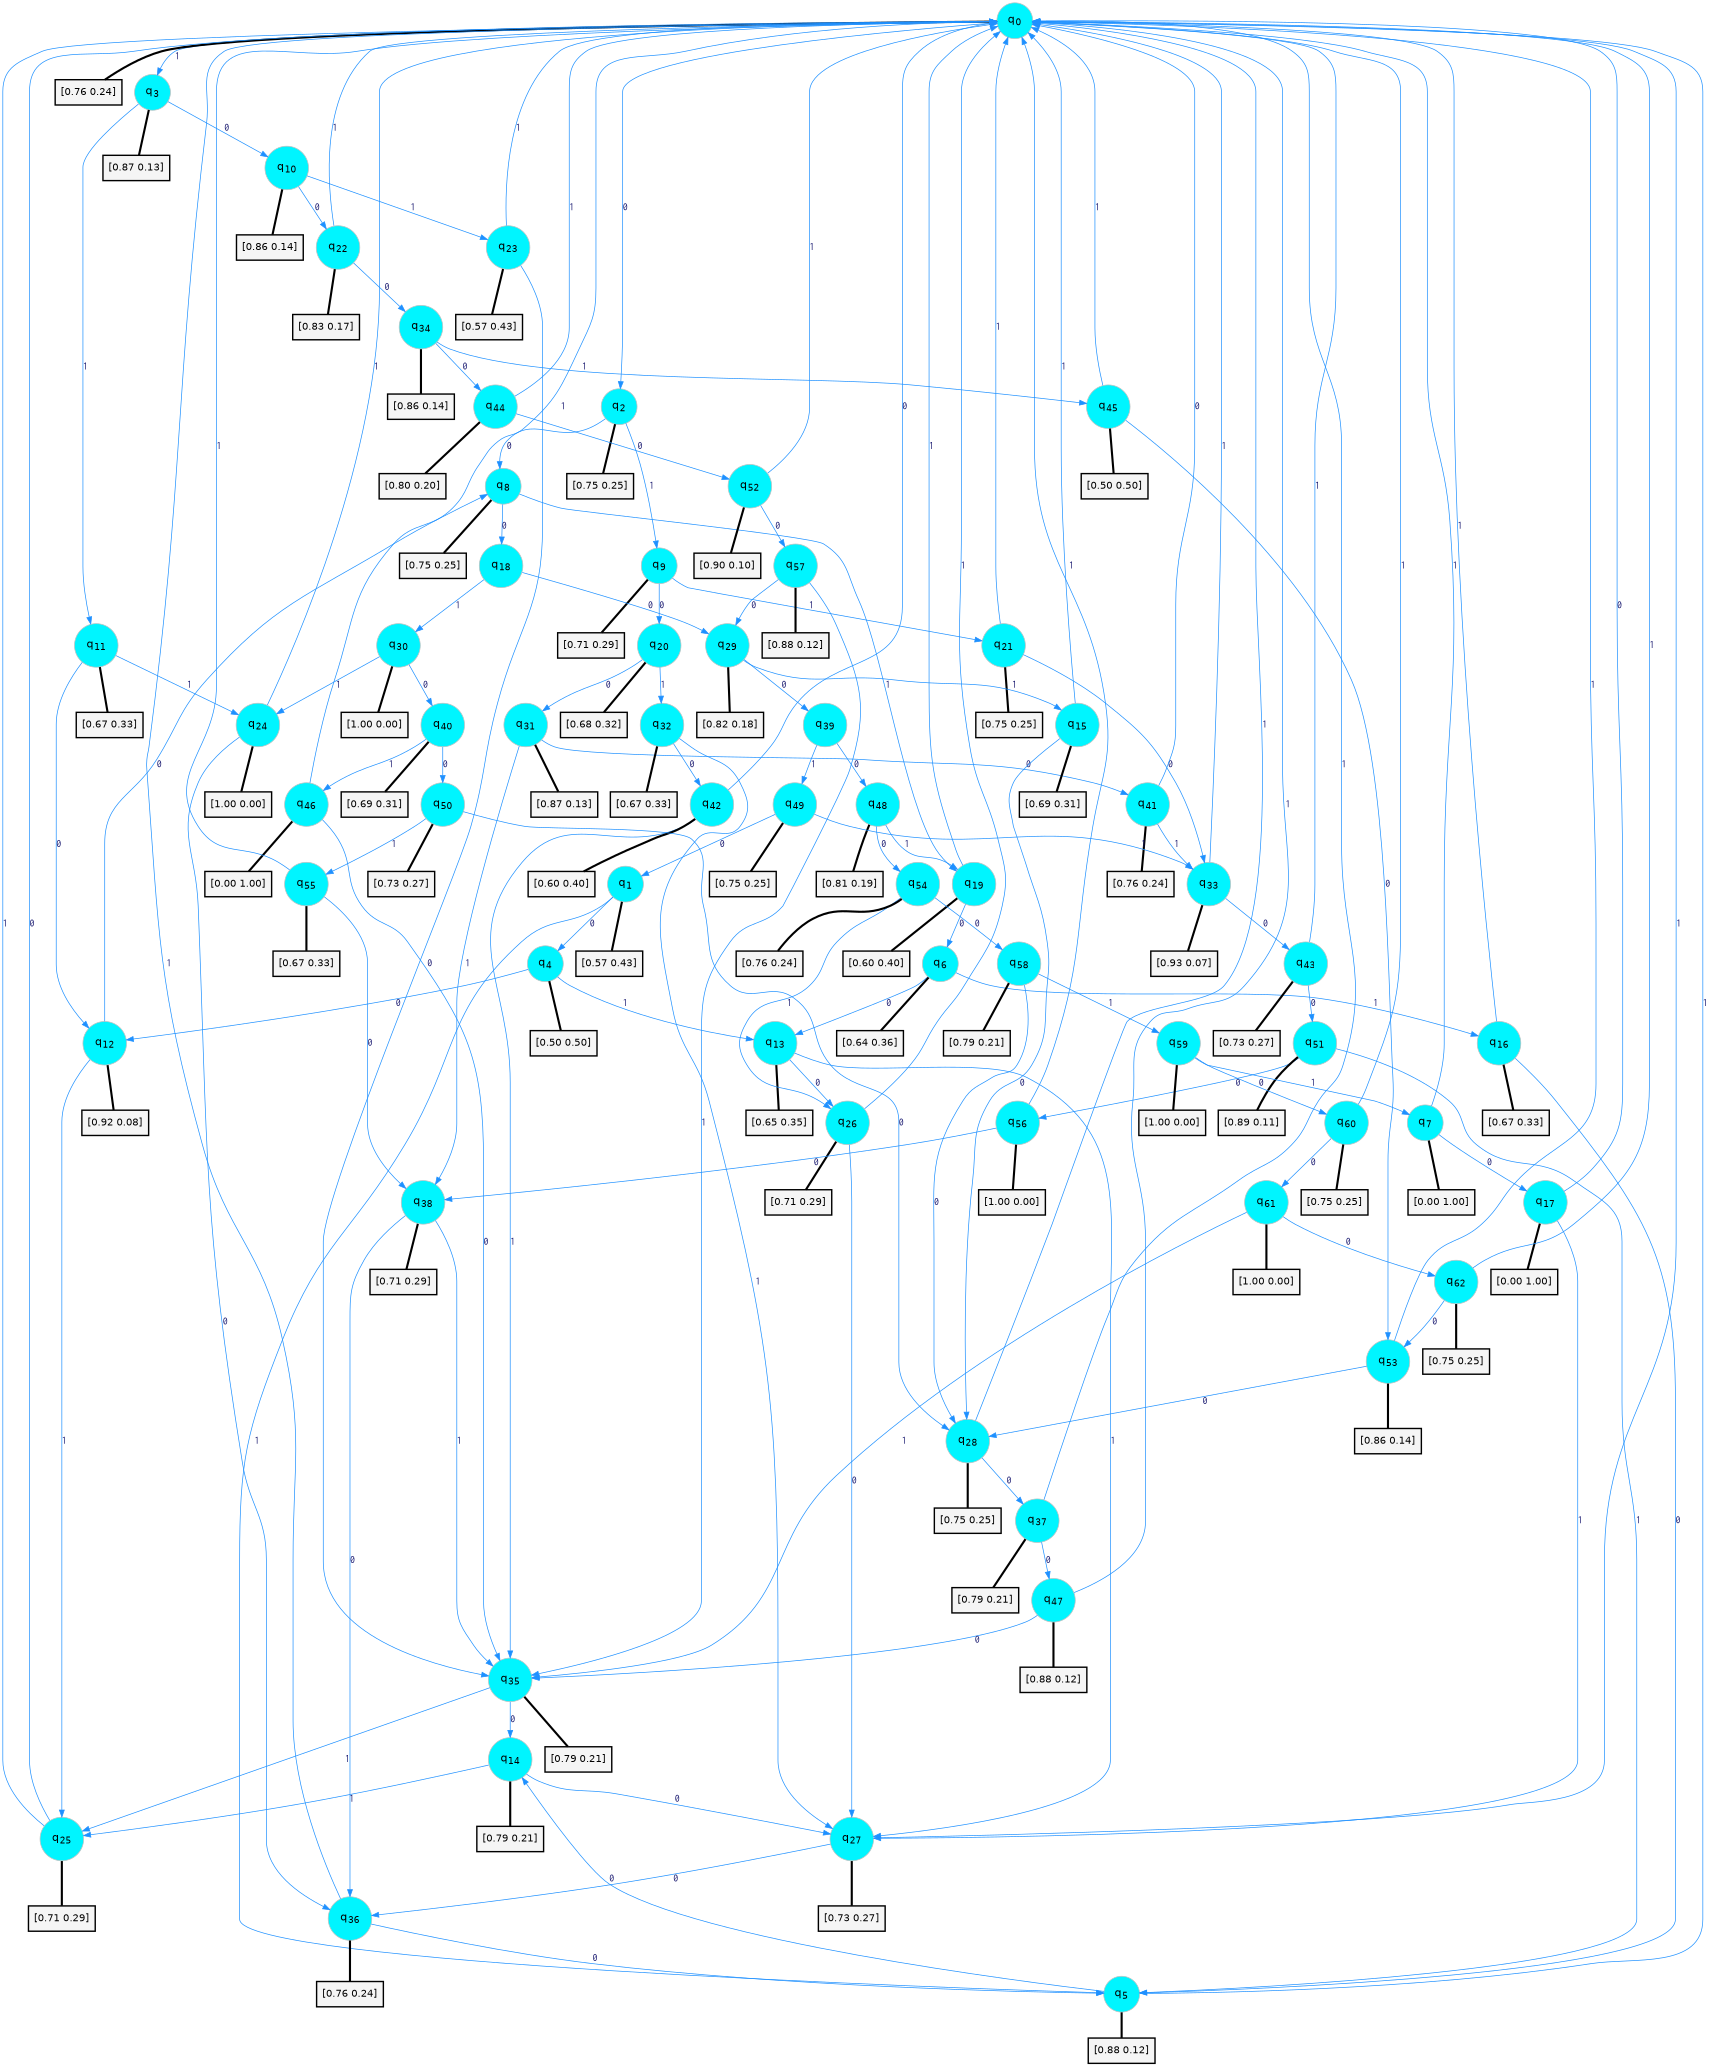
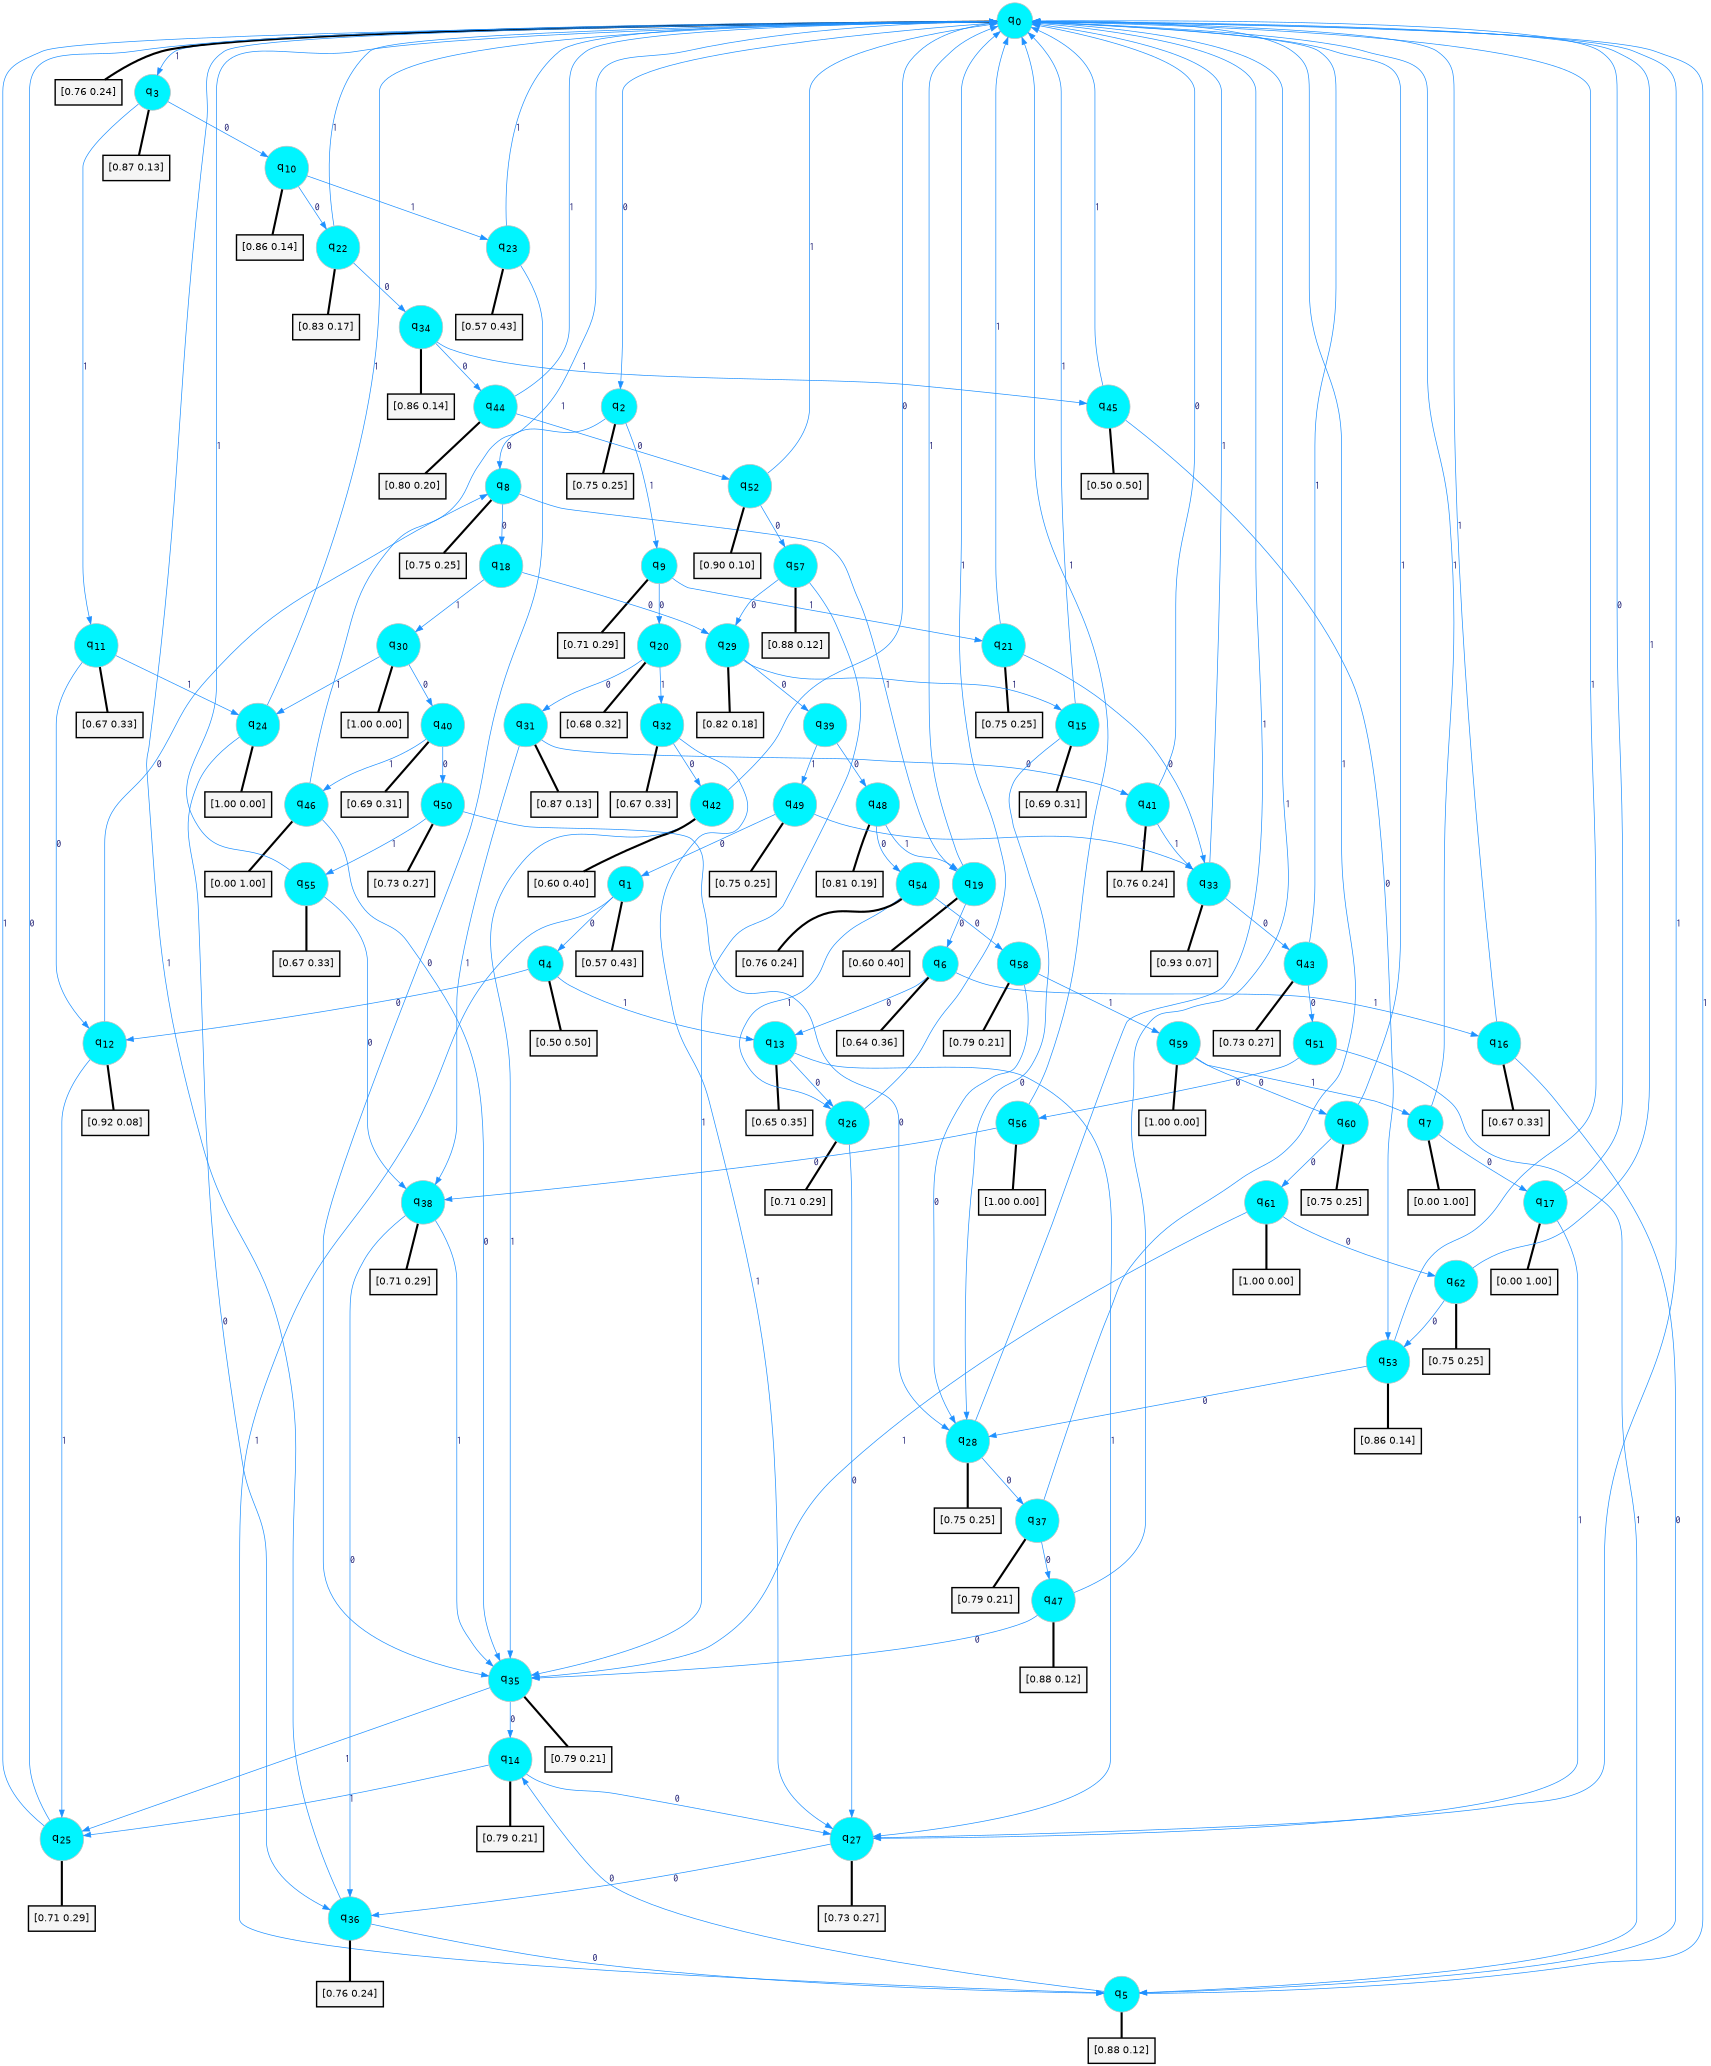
(1252, 1123) -> none
